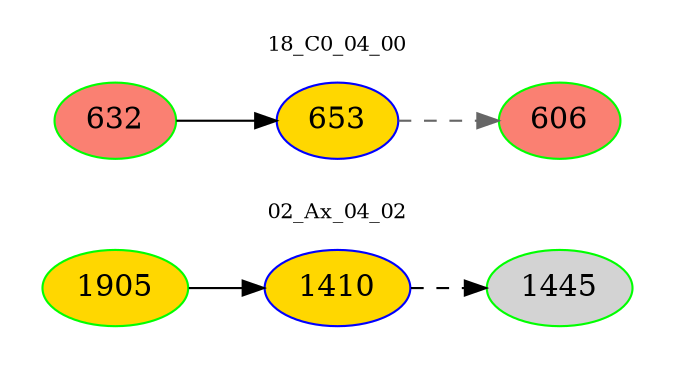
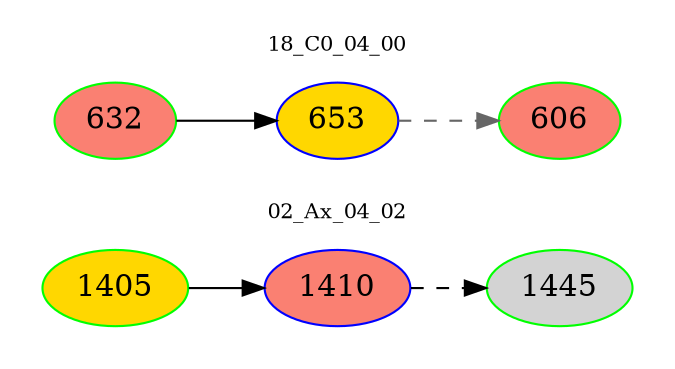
(115, 288) -> (115, 288)
(337, 288) -> (337, 288)
